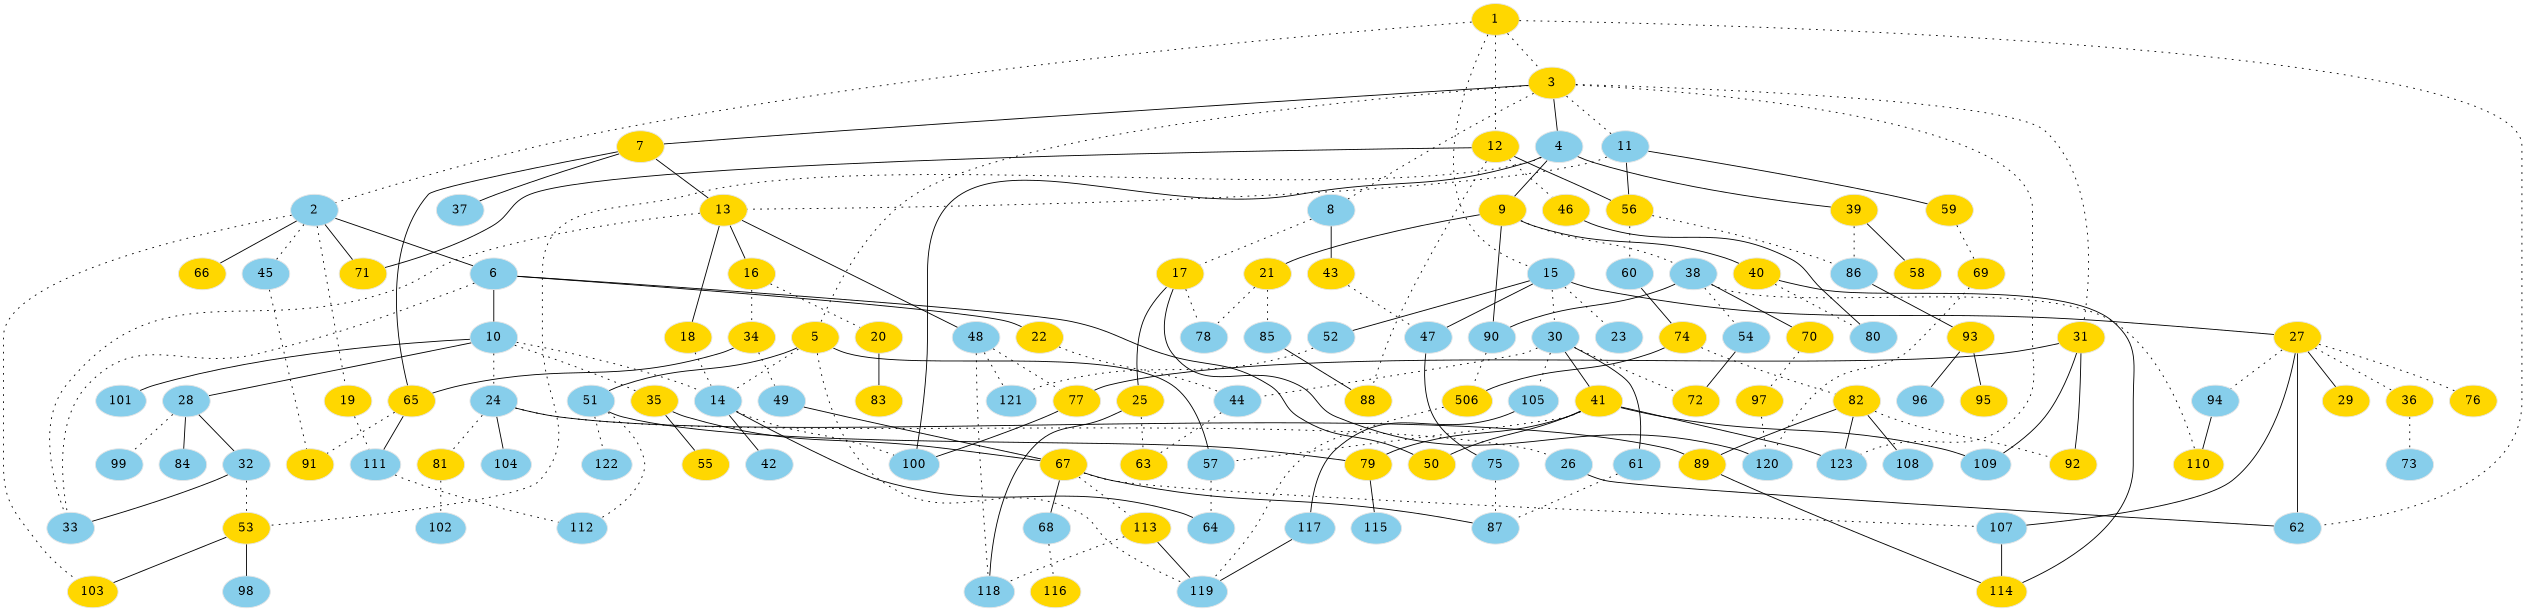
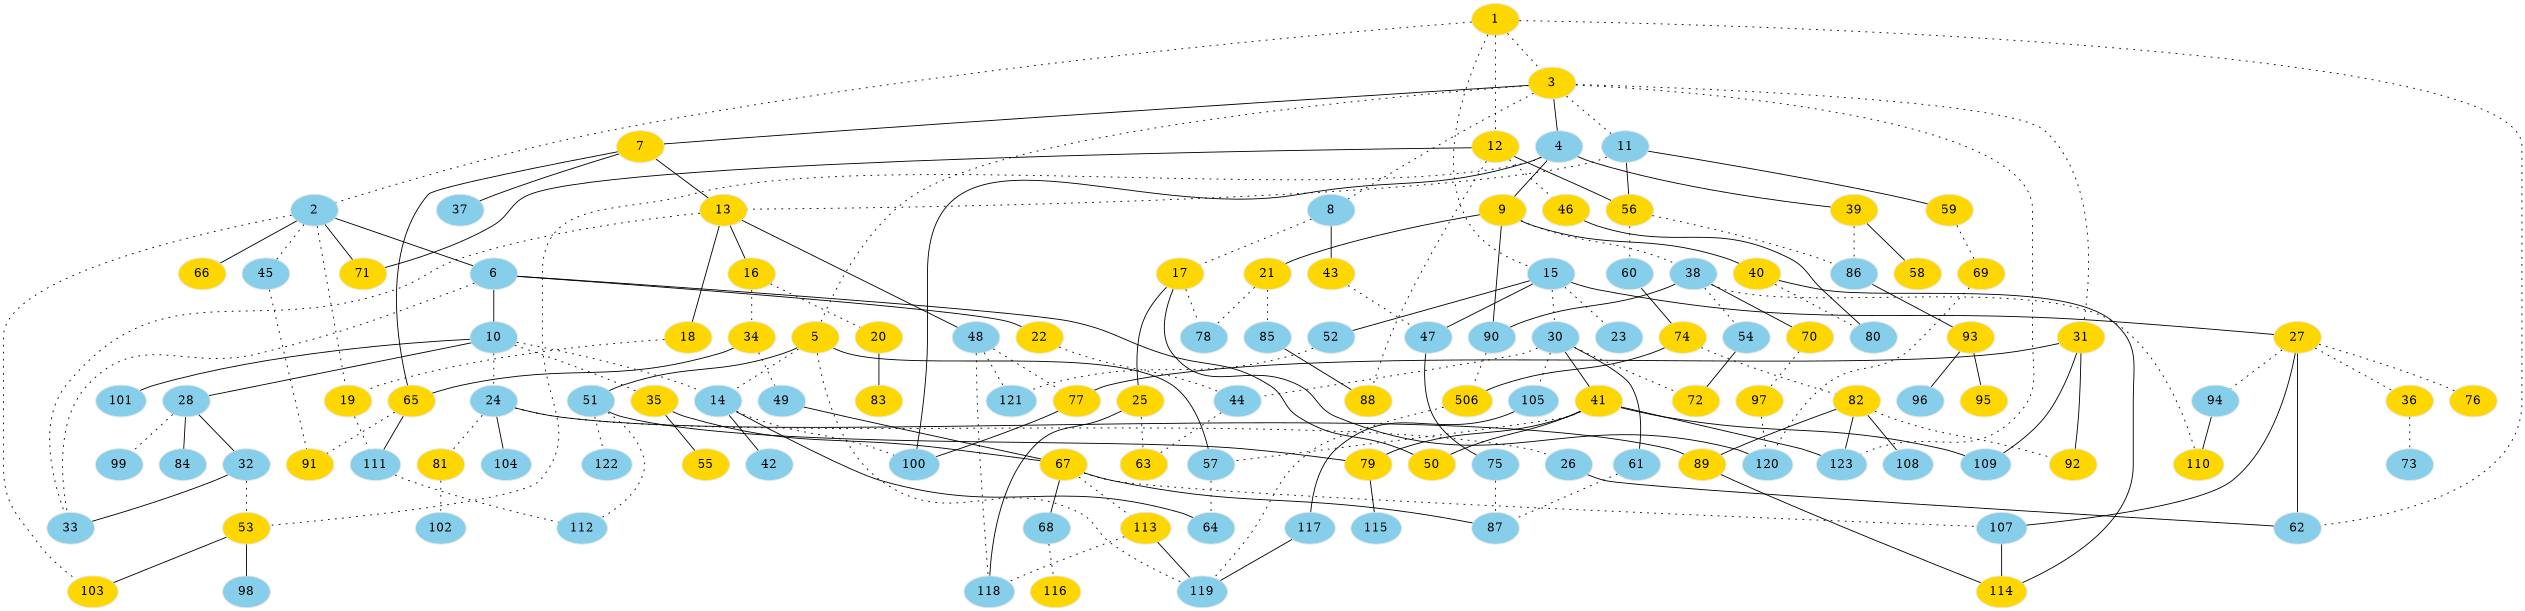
(701, 364) -> (514, 356)
(2346, 401) -> none
